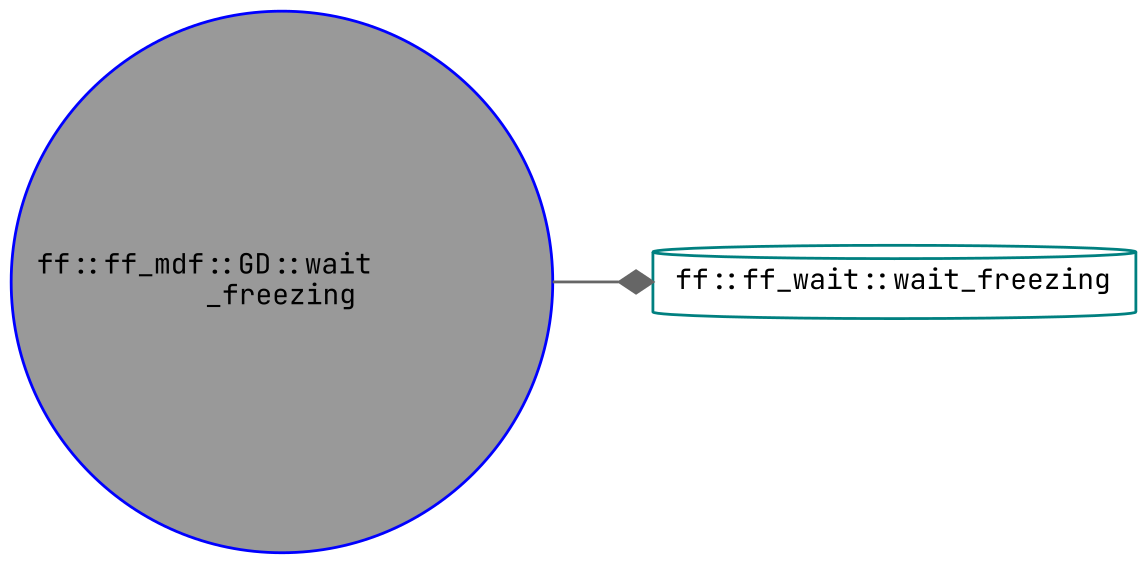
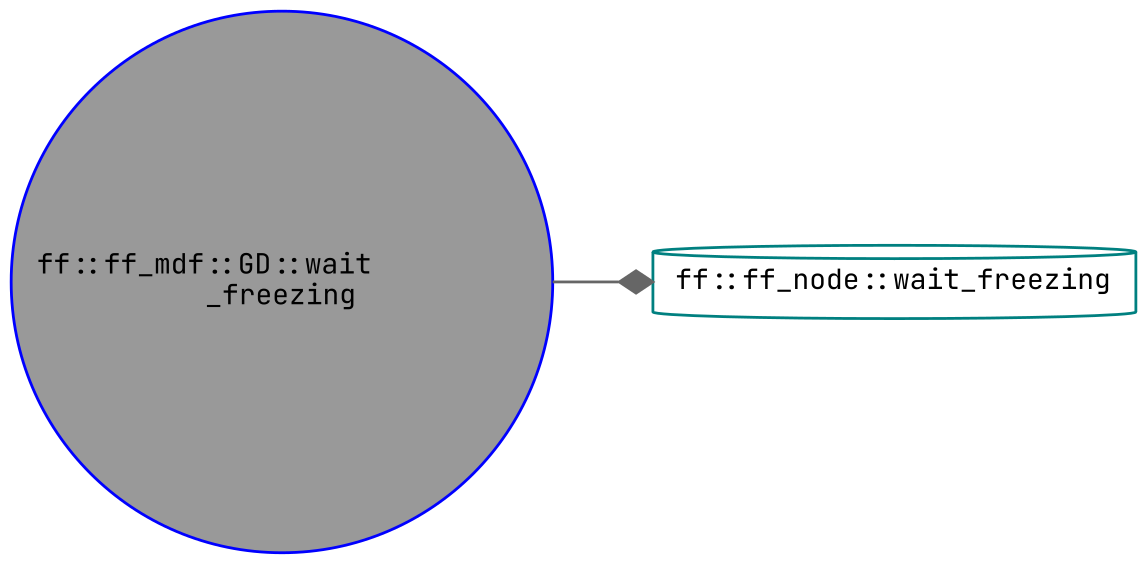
(894, 282) -> (894, 282)
